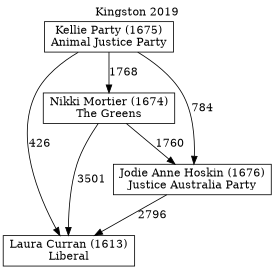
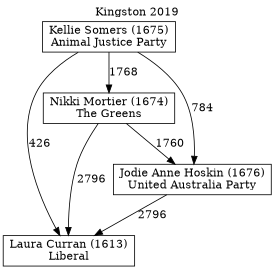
(109, 37) -> (109, 37)
(92, 180) -> (92, 180)
(192, 180) -> (192, 180)
